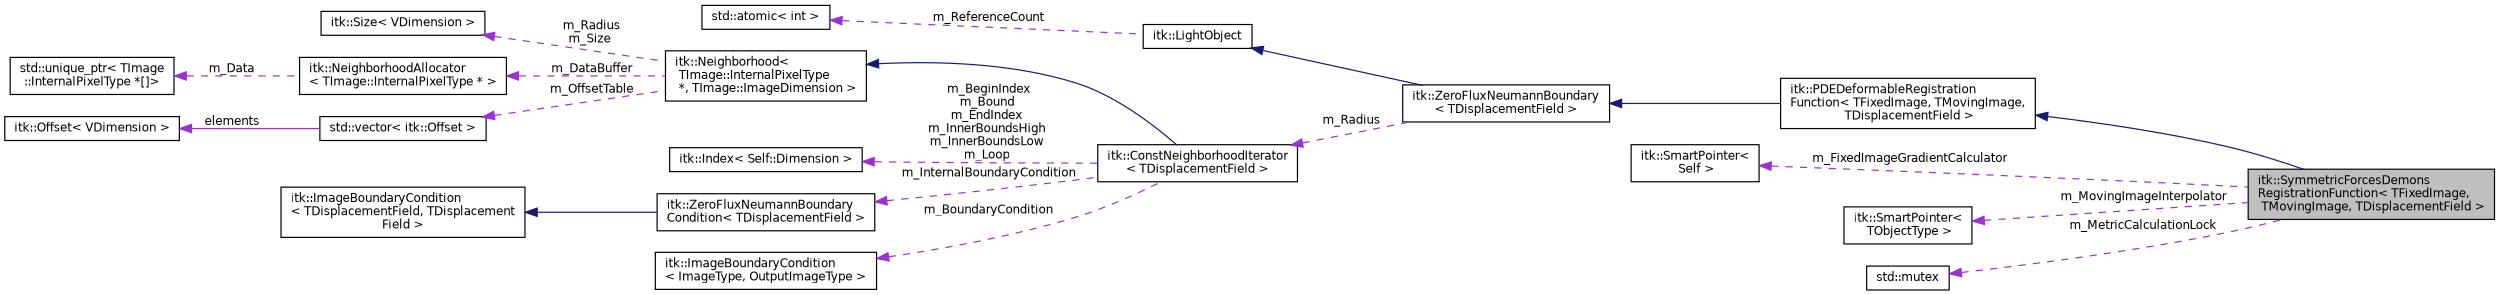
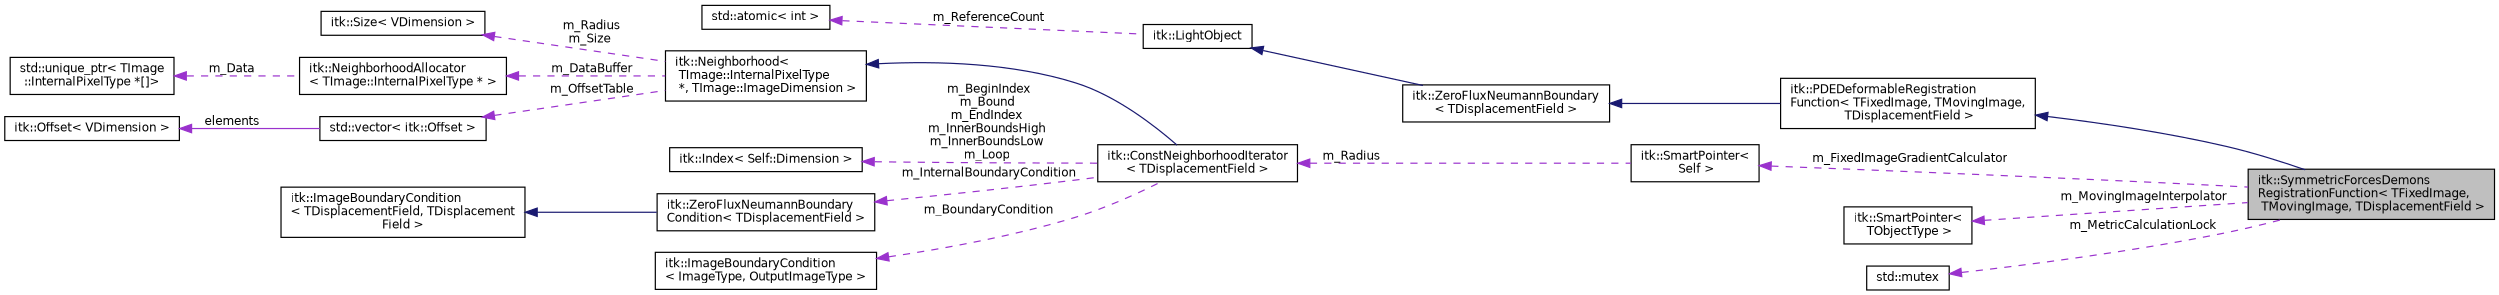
(1358, 132) -> (1470, 163)
